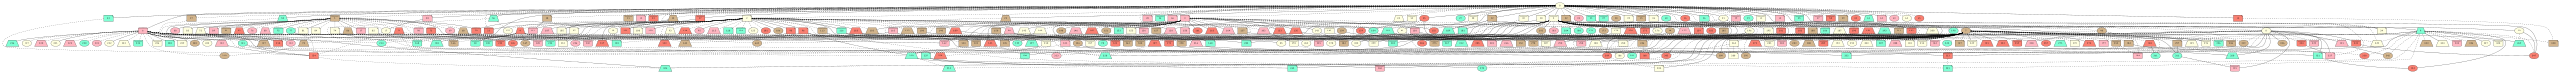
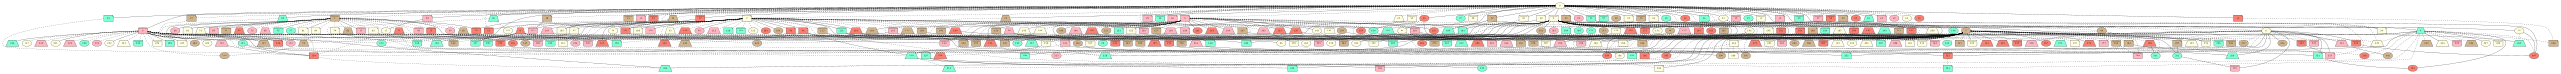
(1632, 56) -> (1632, 56)
